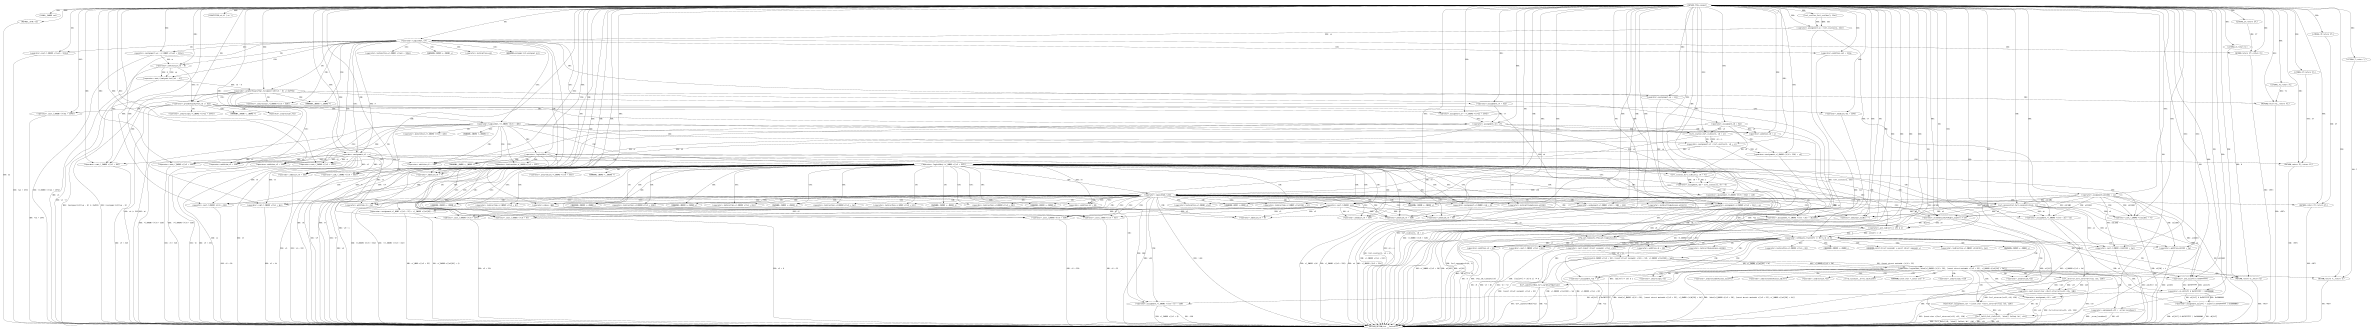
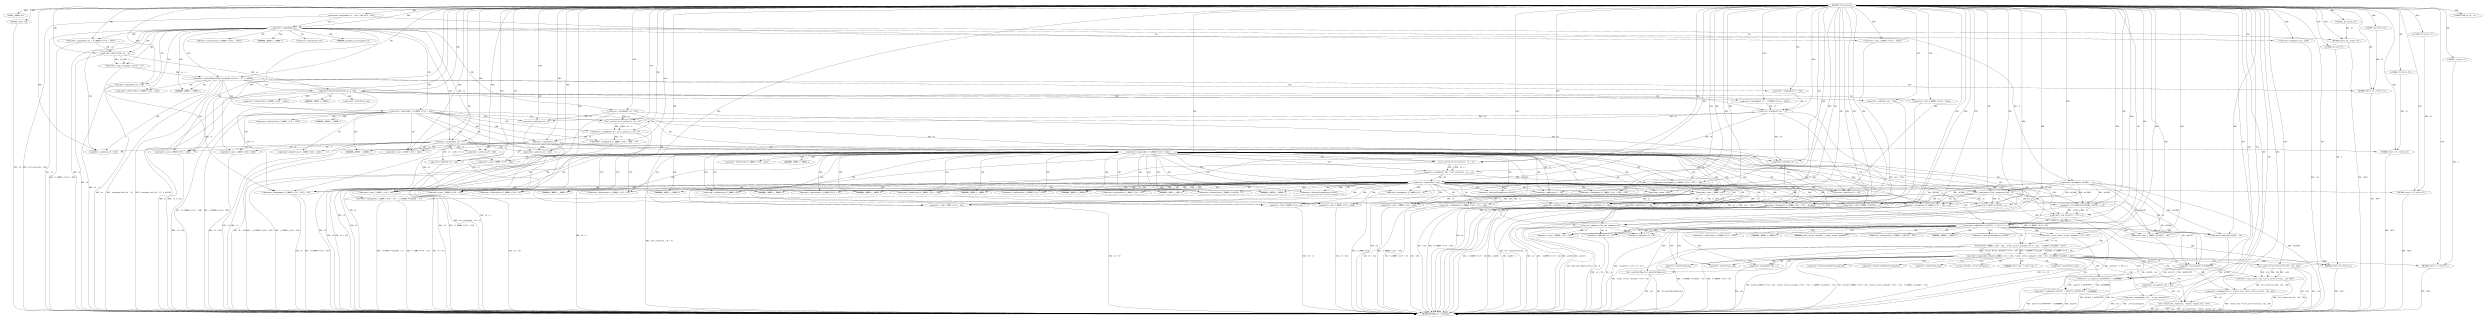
(1820, 16) -> none
(1676, 295) -> (1796, 313)
